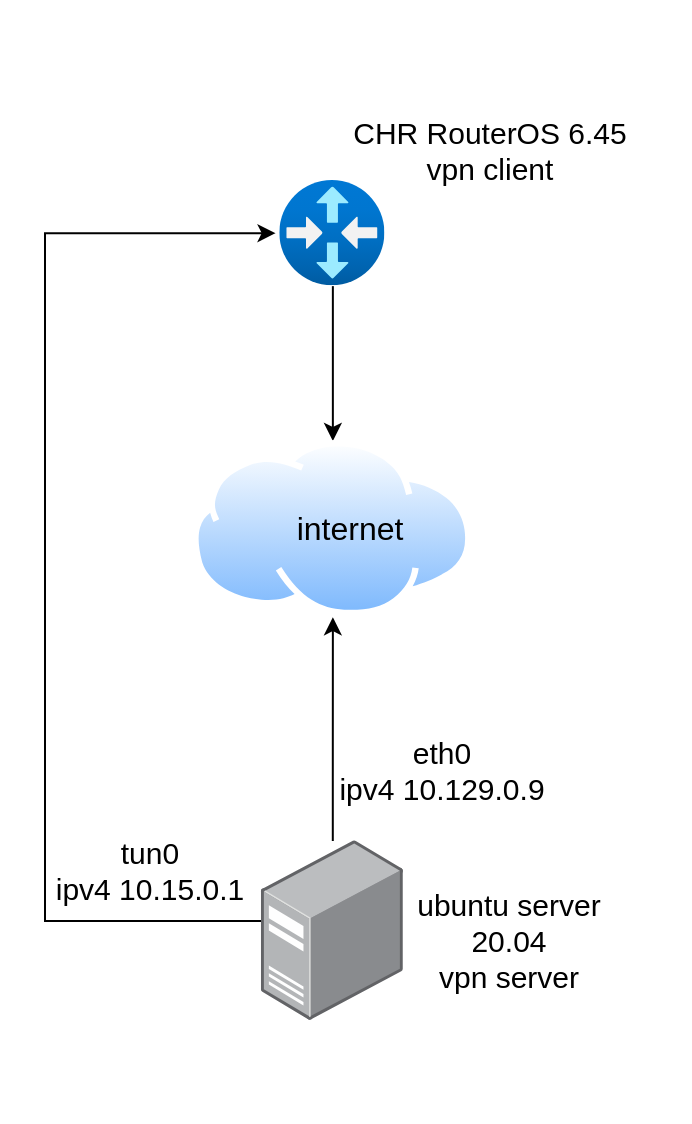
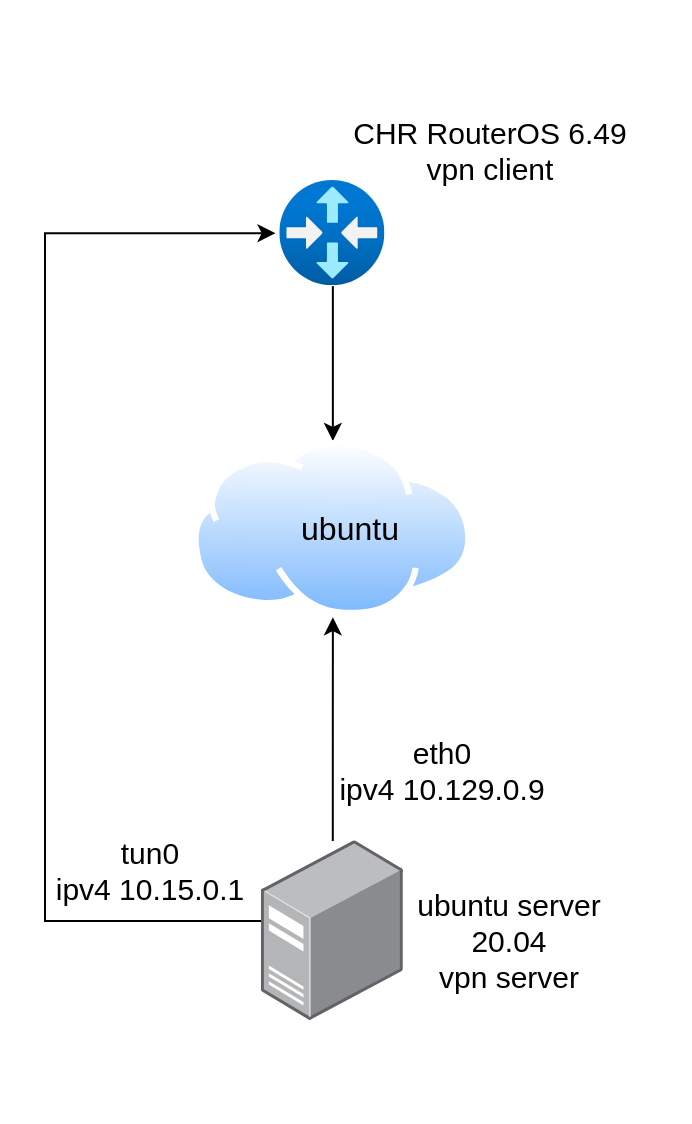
(491, 151) -> (491, 151)
(351, 529) -> (351, 529)
